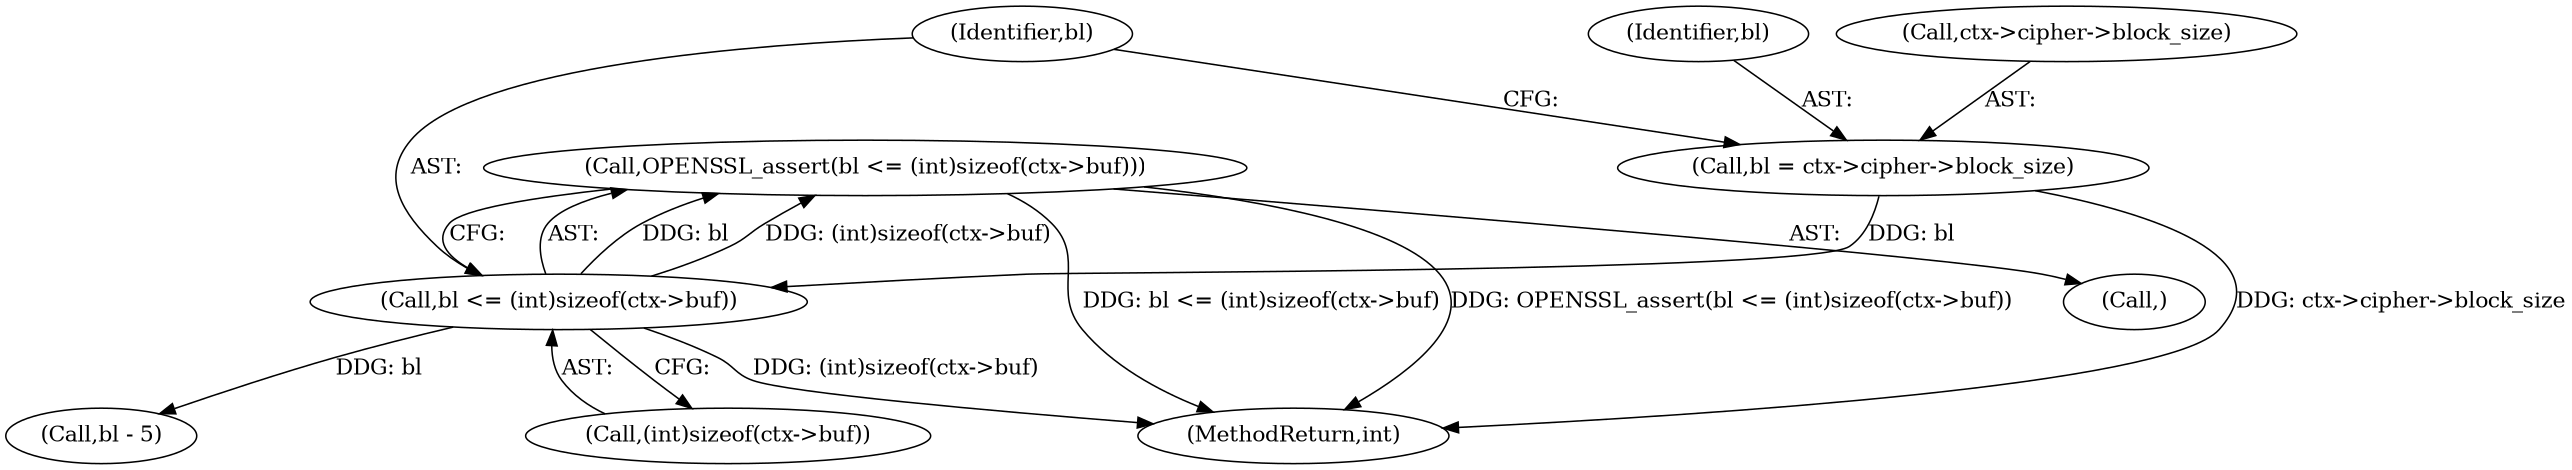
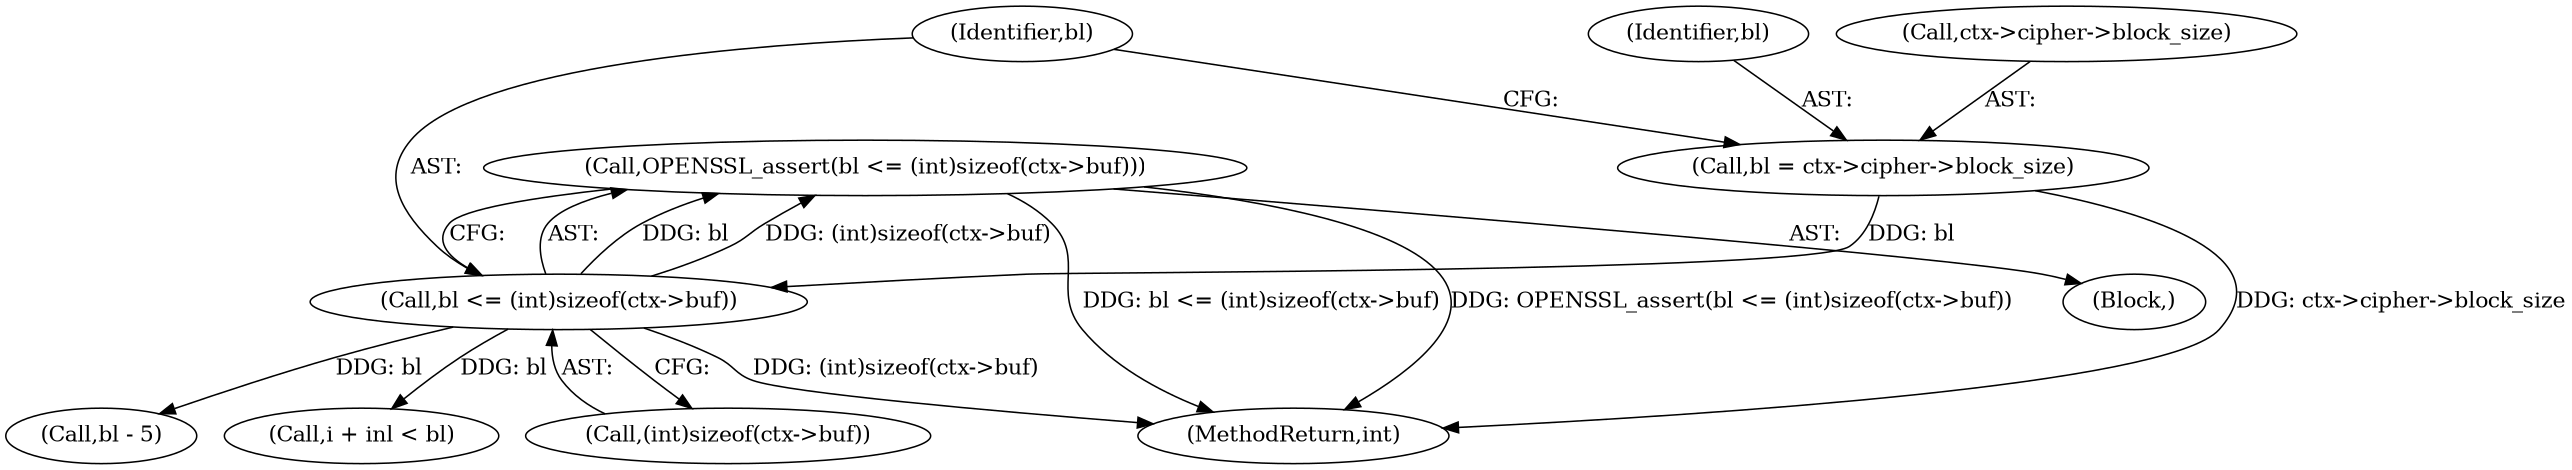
(2134, 302) -> (2134, 302)
none -> (362, 436)
